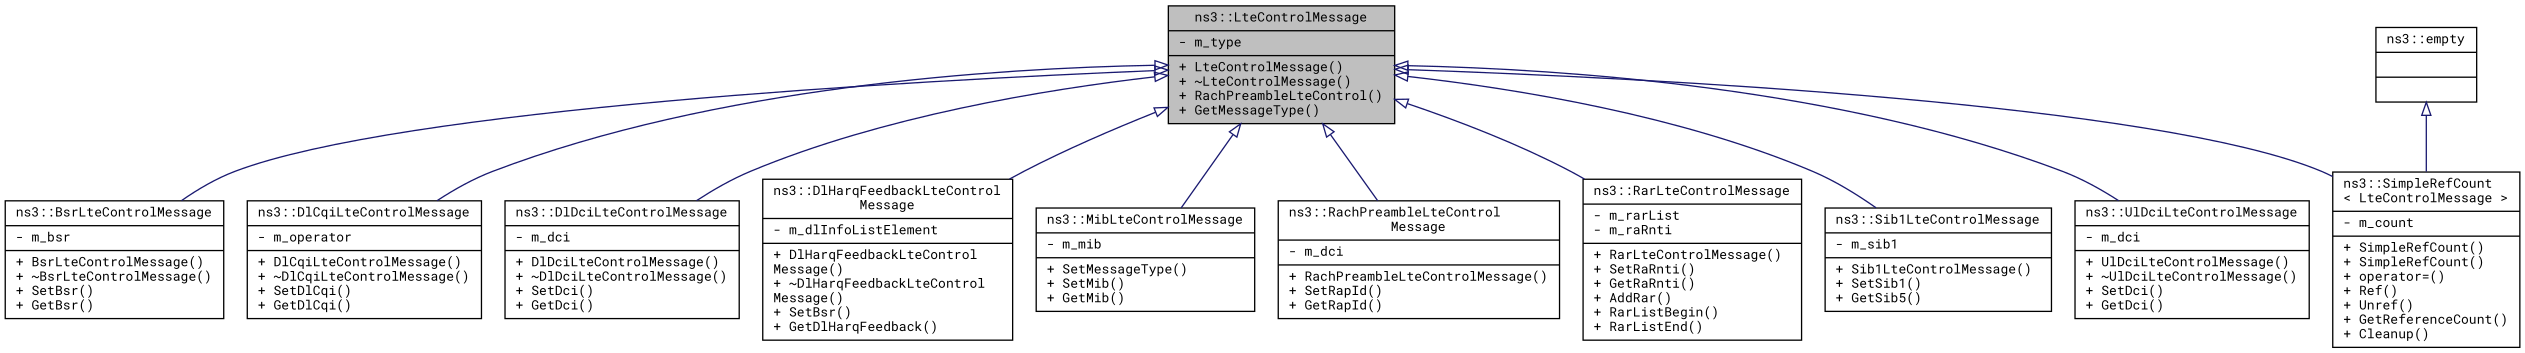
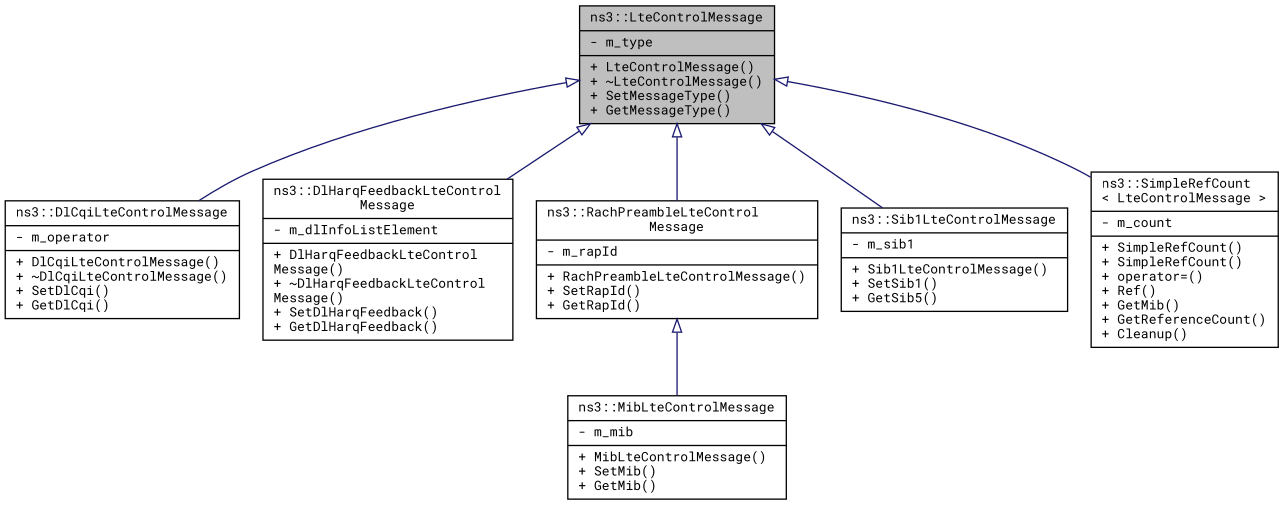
(2426, 65) -> none
(1282, 96) -> (661, 96)
(1207, 171) -> (677, 364)
(1317, 252) -> (583, 252)
(114, 260) -> none
(622, 260) -> none
(1692, 260) -> none
(2192, 260) -> none
(1118, 270) -> (673, 457)
(2379, 305) -> (1142, 305)
(813, 313) -> (357, 313)
